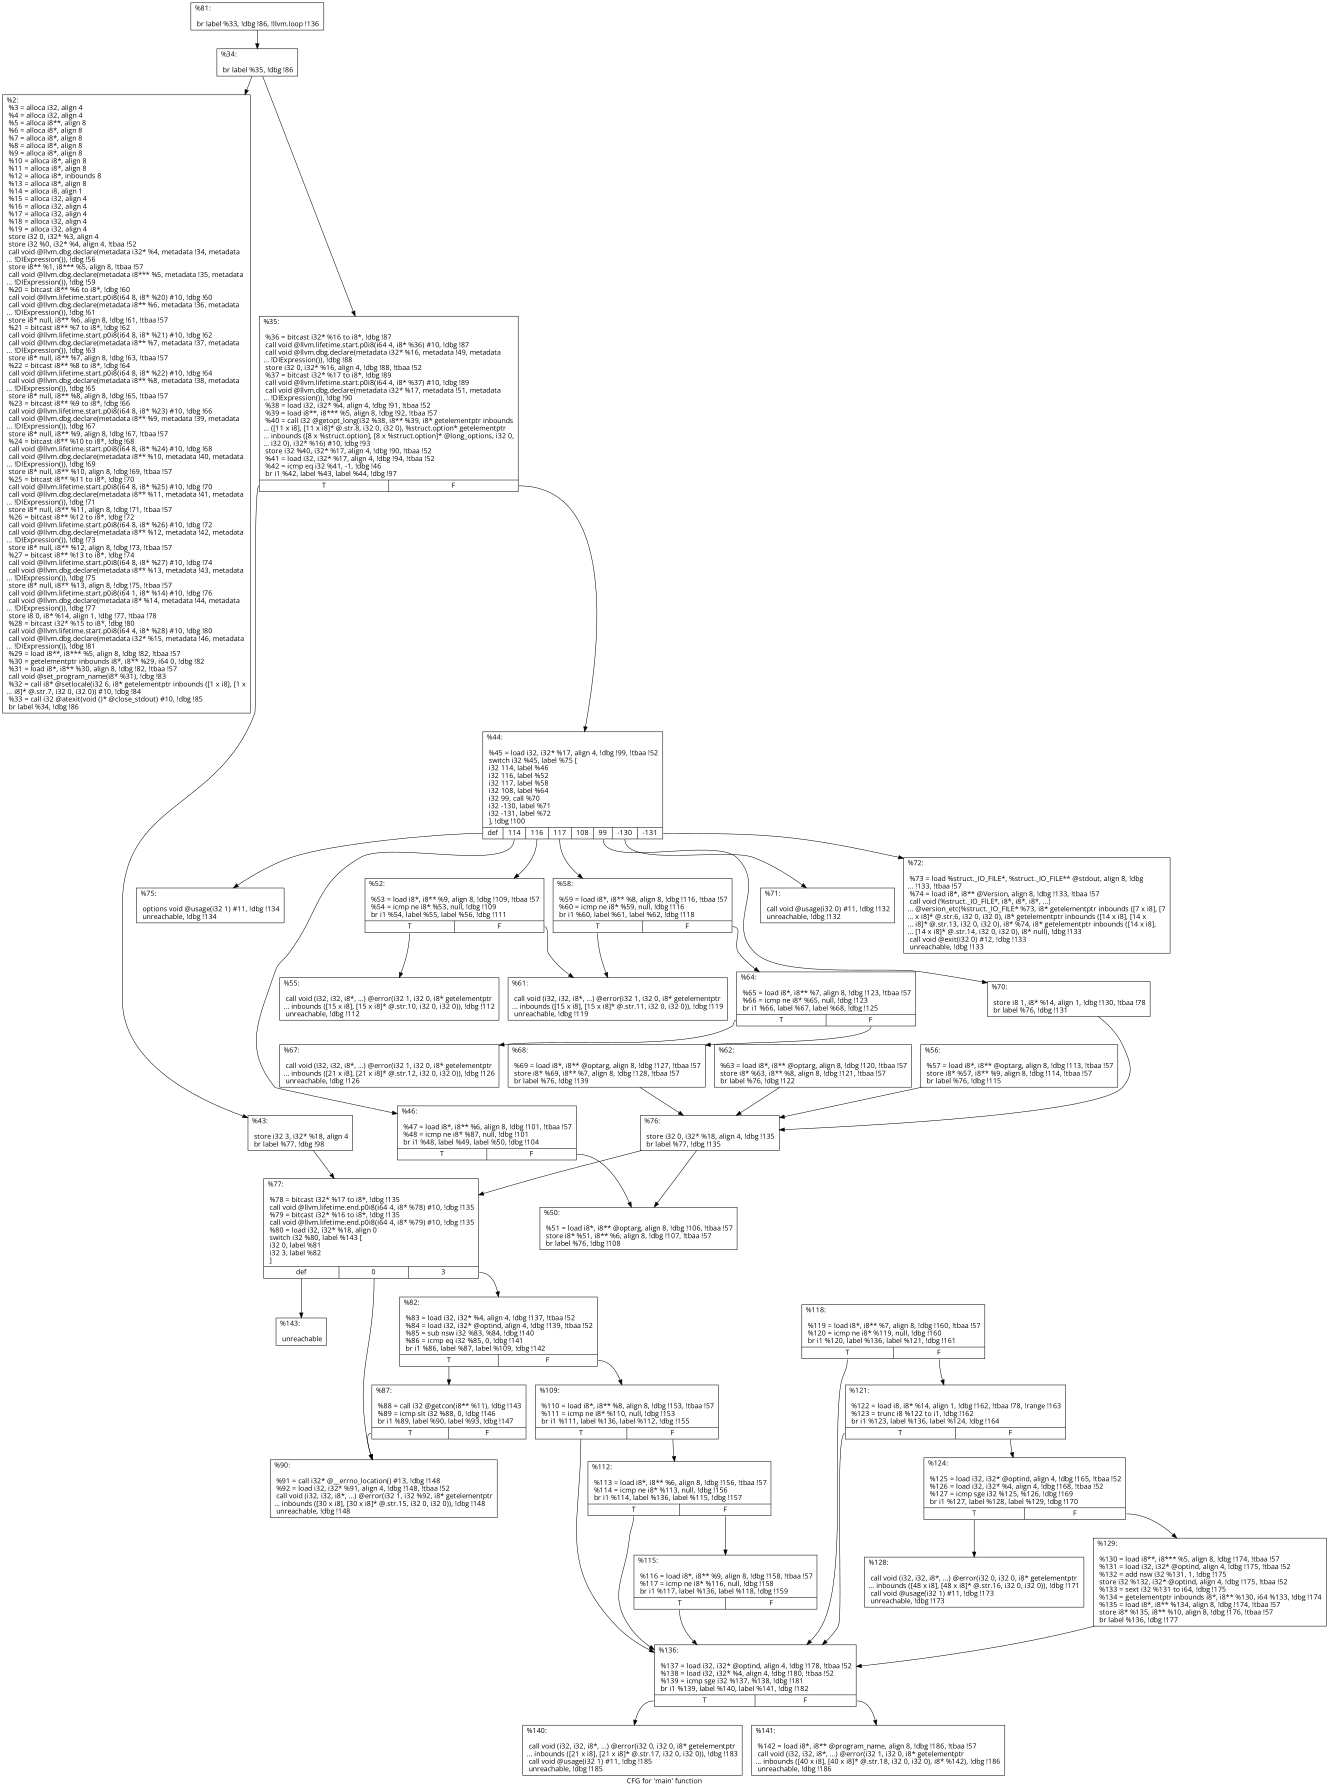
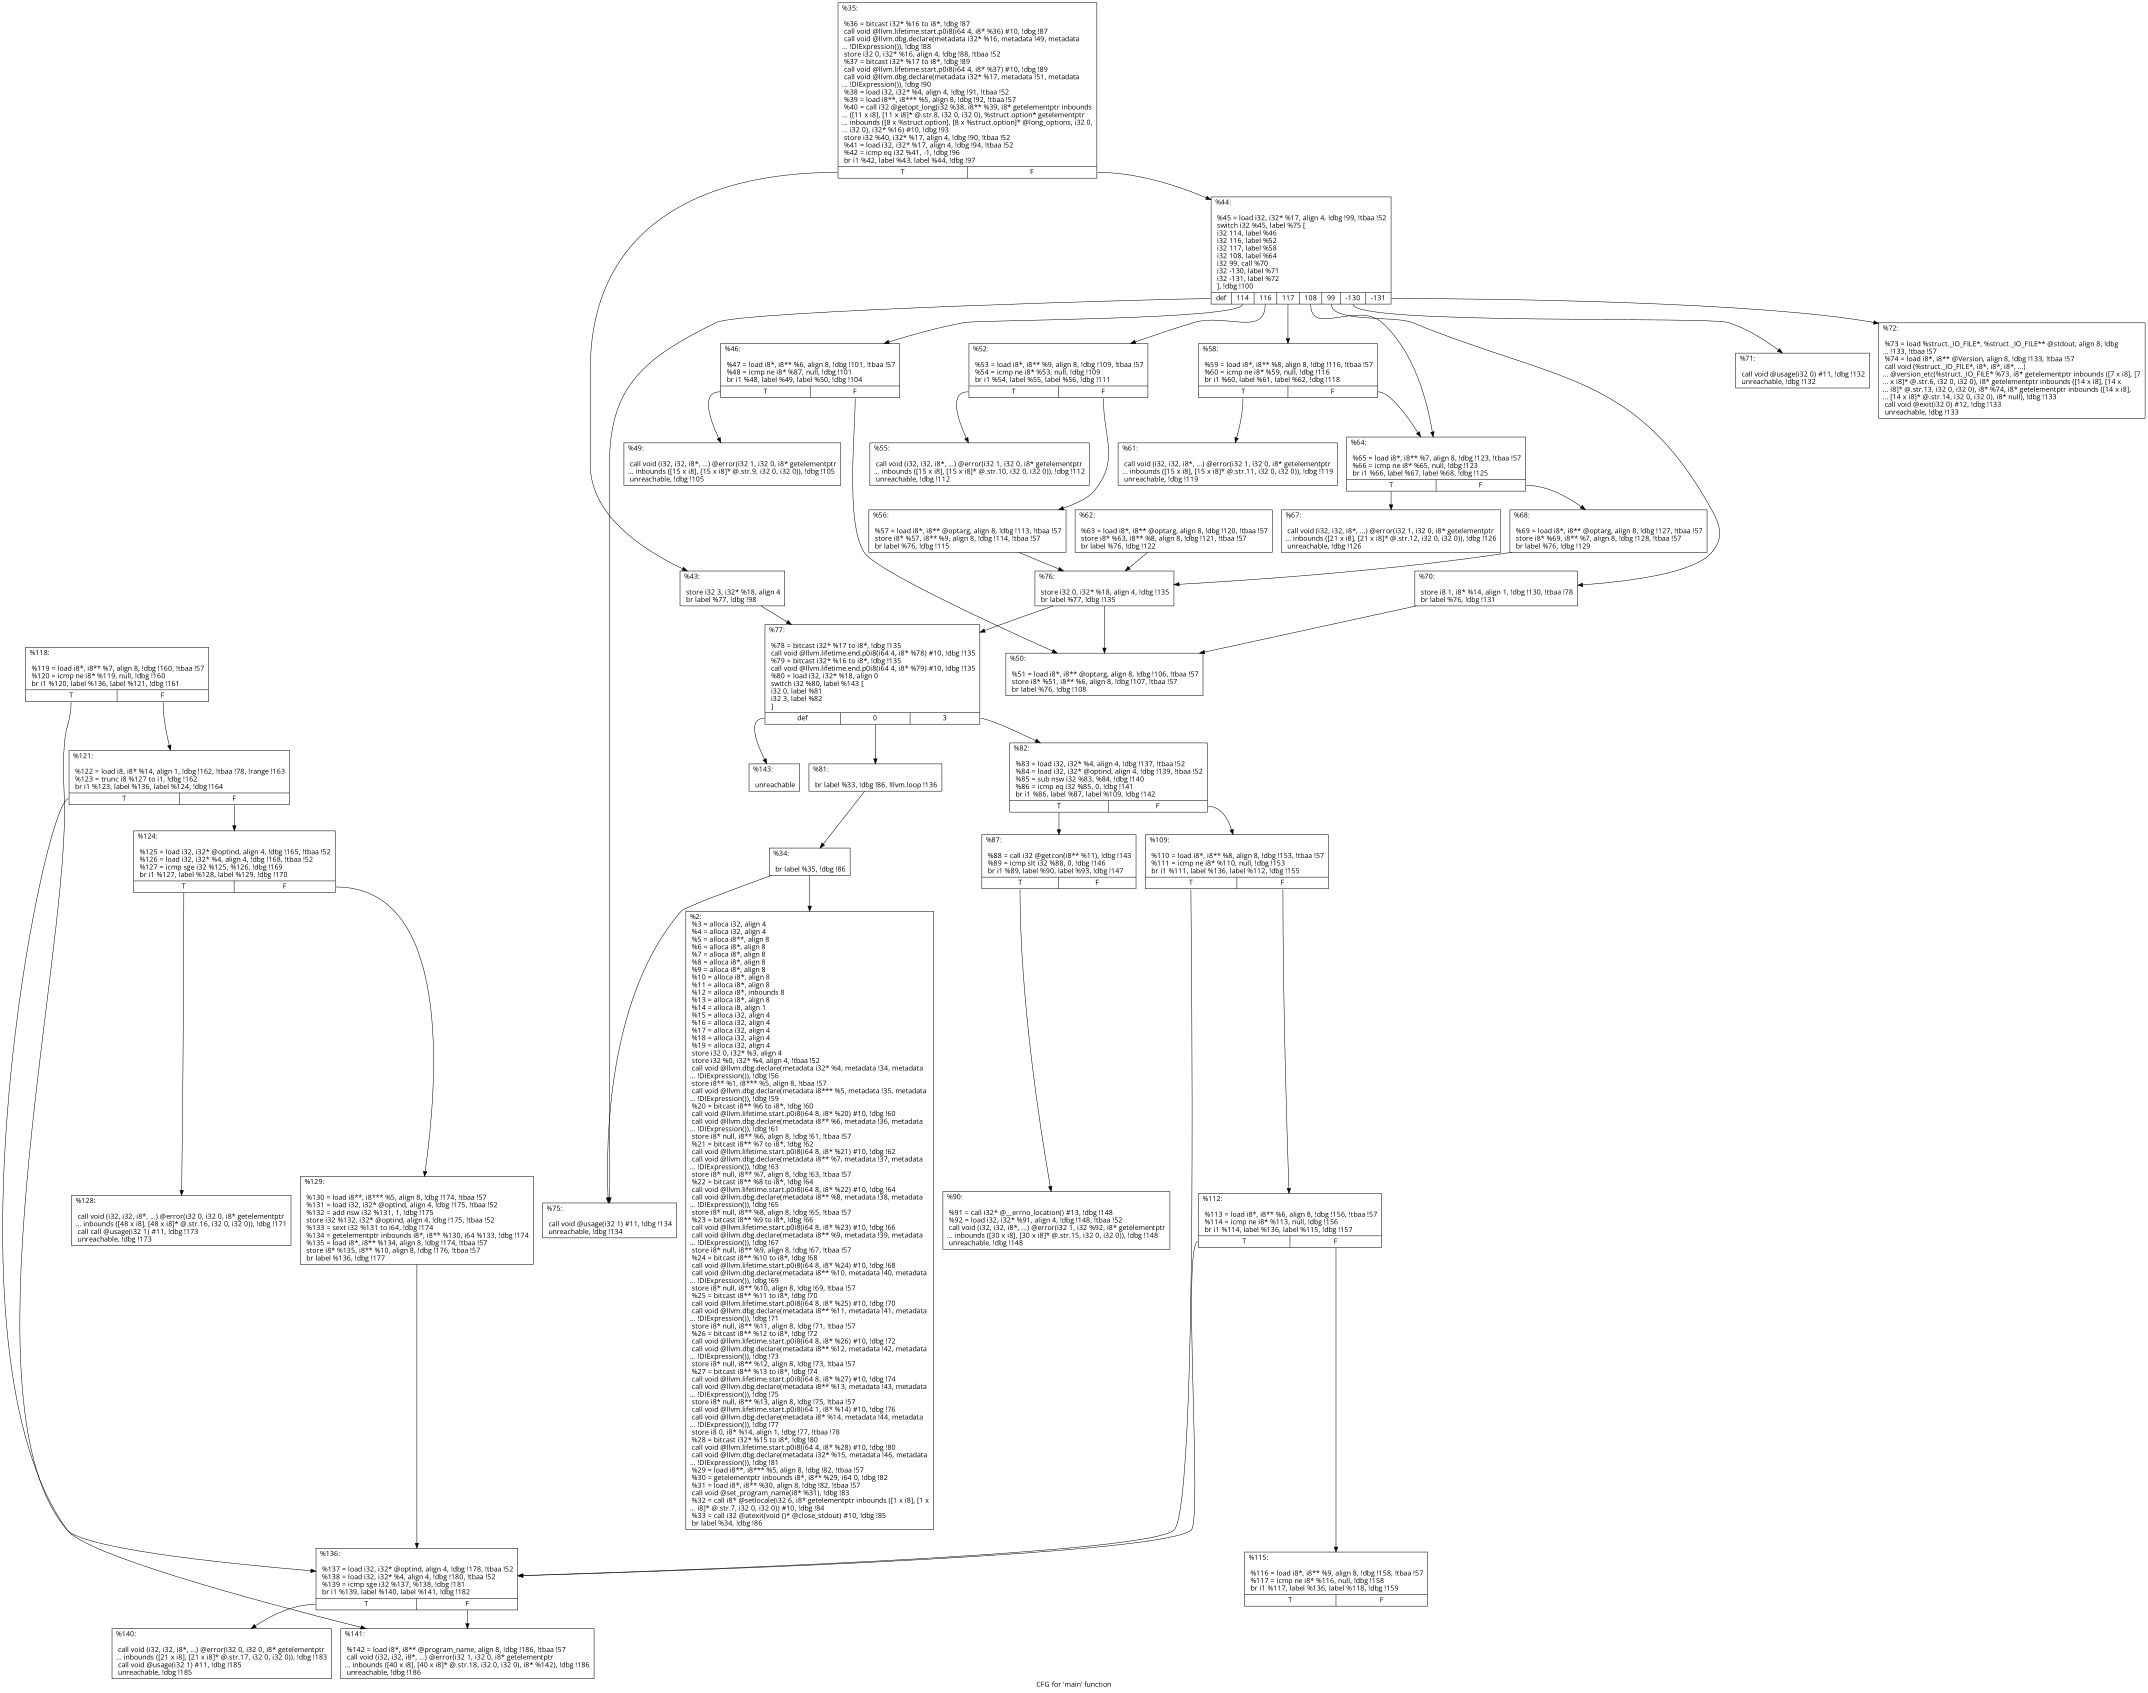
(308, 194) -> (633, 1001)
none -> (1396, 338)
none -> (732, 464)
(323, 466) -> (901, 153)
(210, 909) -> (609, 1224)
(549, 954) -> (1107, 464)
(551, 1081) -> (1552, 546)
(997, 1115) -> (1310, 629)
(365, 1367) -> (875, 742)
(912, 1414) -> (136, 779)
(840, 1544) -> (7, 1321)
(1162, 1590) -> (369, 1228)
(931, 1594) -> (137, 1232)
(683, 1627) -> none
